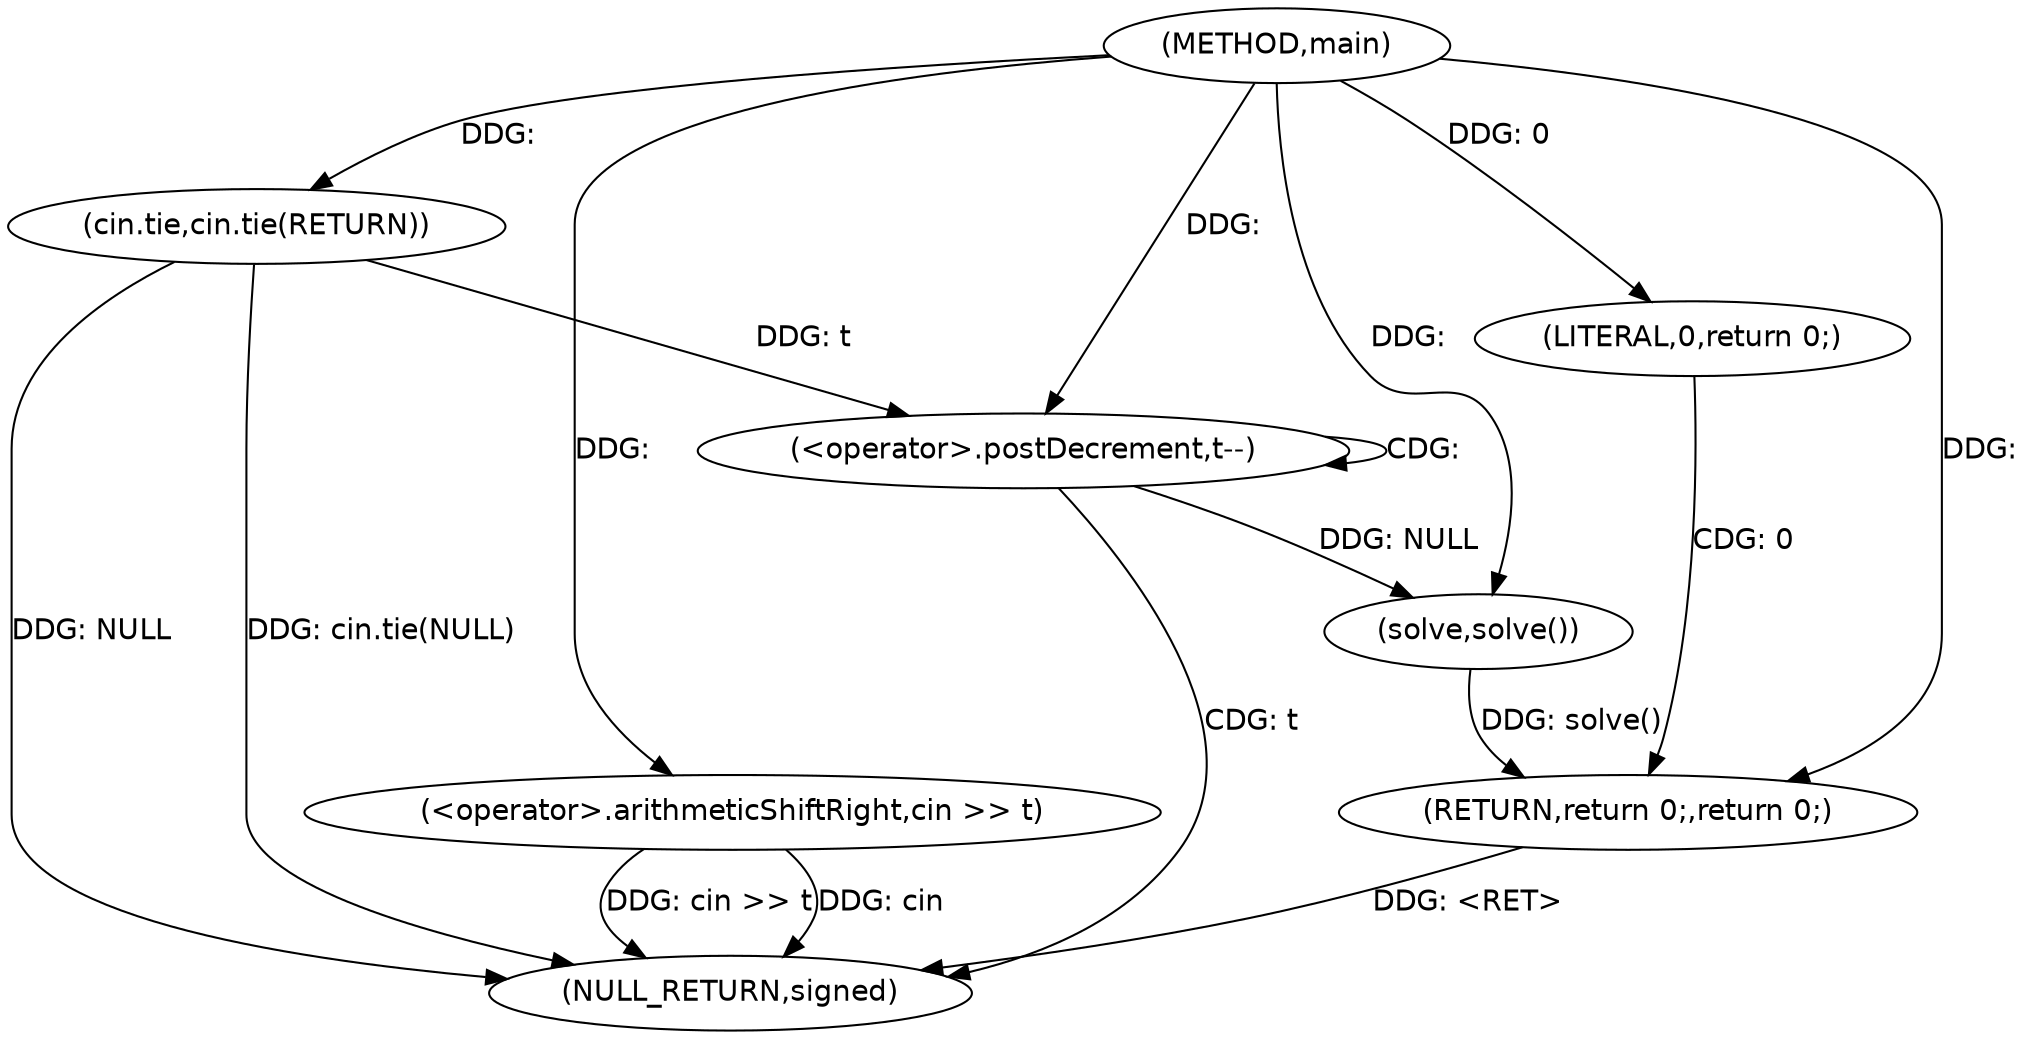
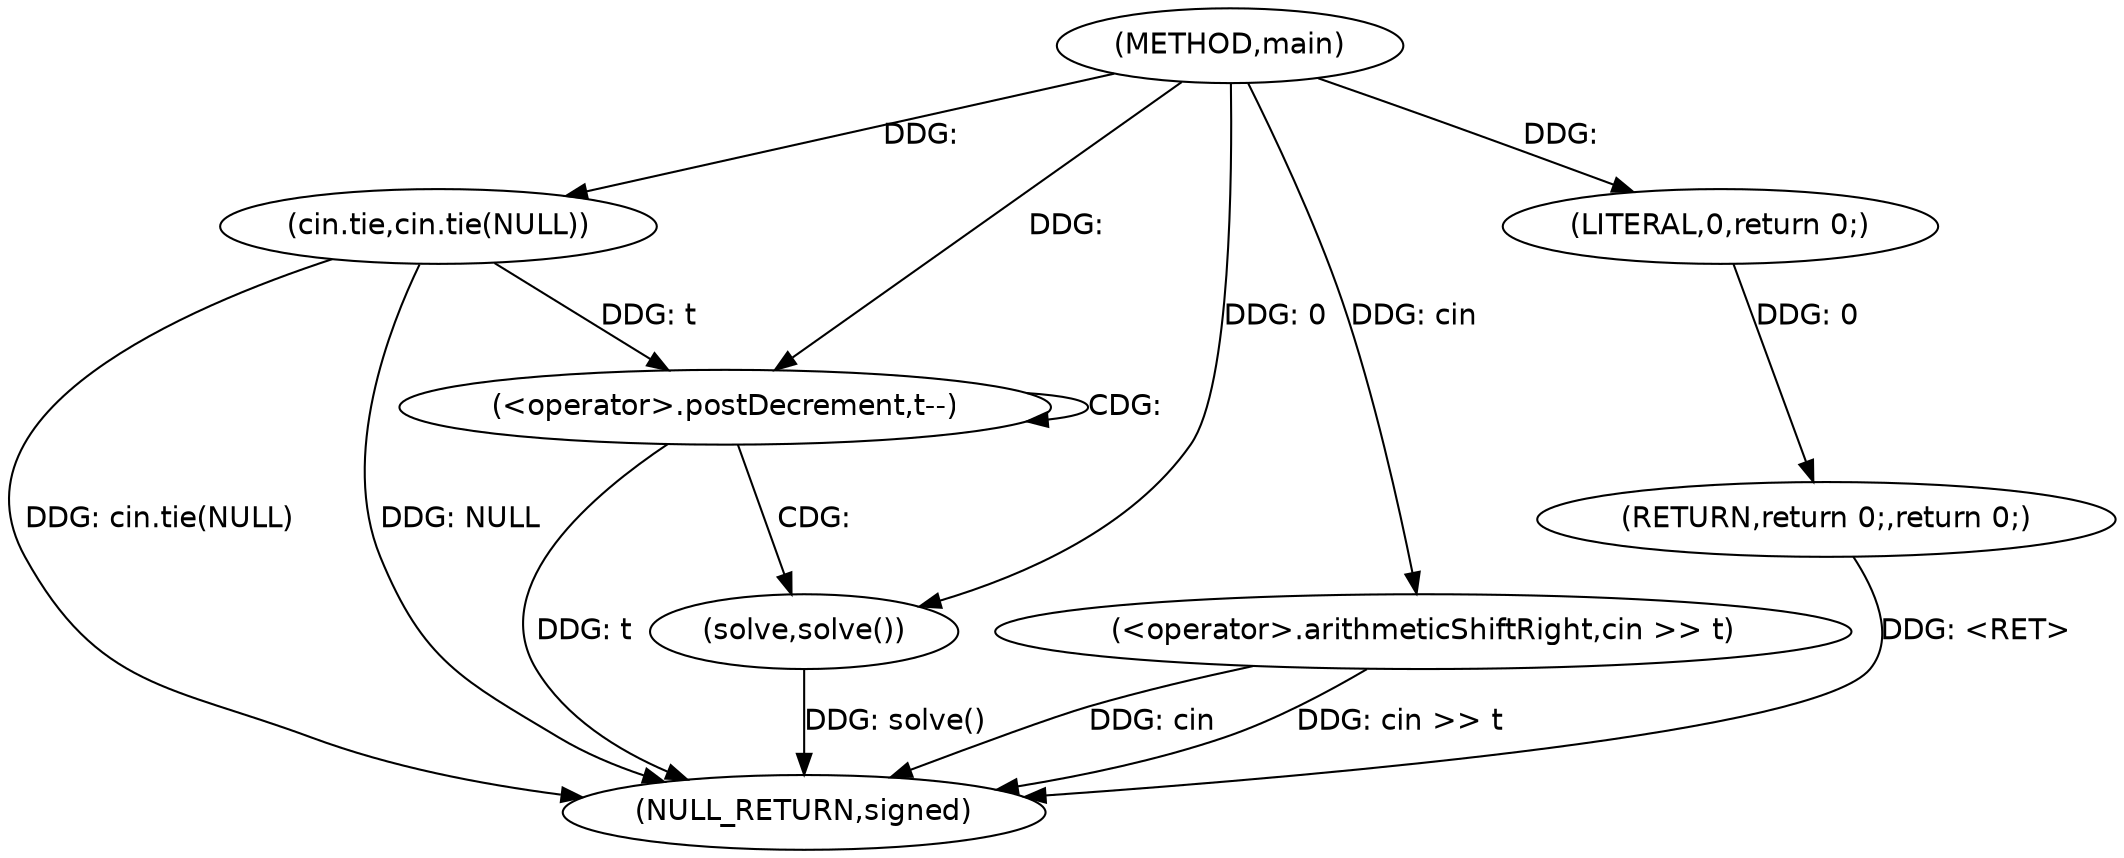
(1499, 136) -> (1566, 136)
(257, 226) -> (438, 226)
(1942, 257) -> none
(1413, 339) -> (1276, 317)
(617, 451) -> (1414, 317)
(1399, 541) -> (819, 519)
(1743, 541) -> (1808, 317)
(1252, 722) -> (584, 632)
(1474, 723) -> (804, 712)
